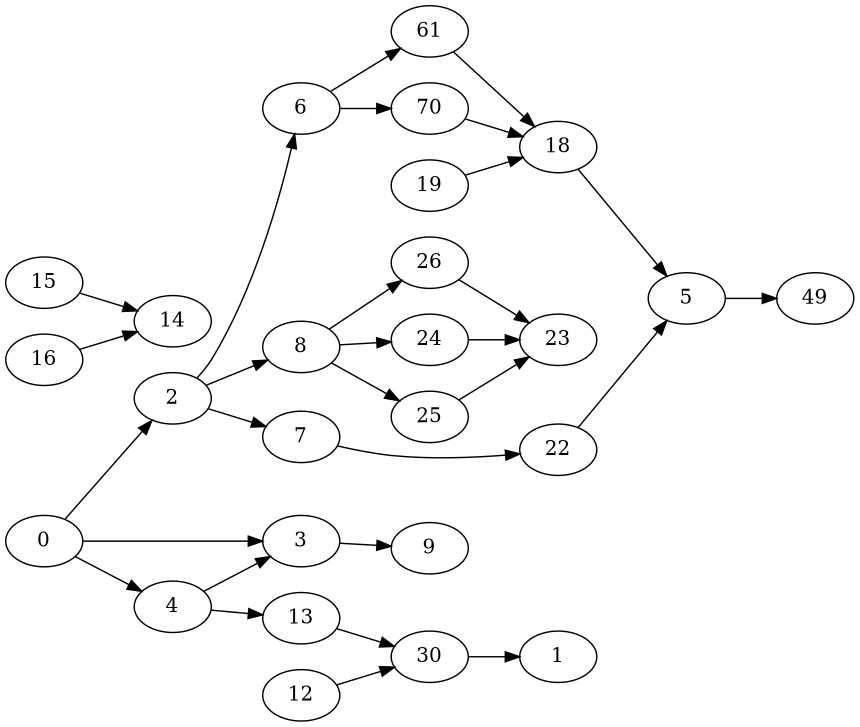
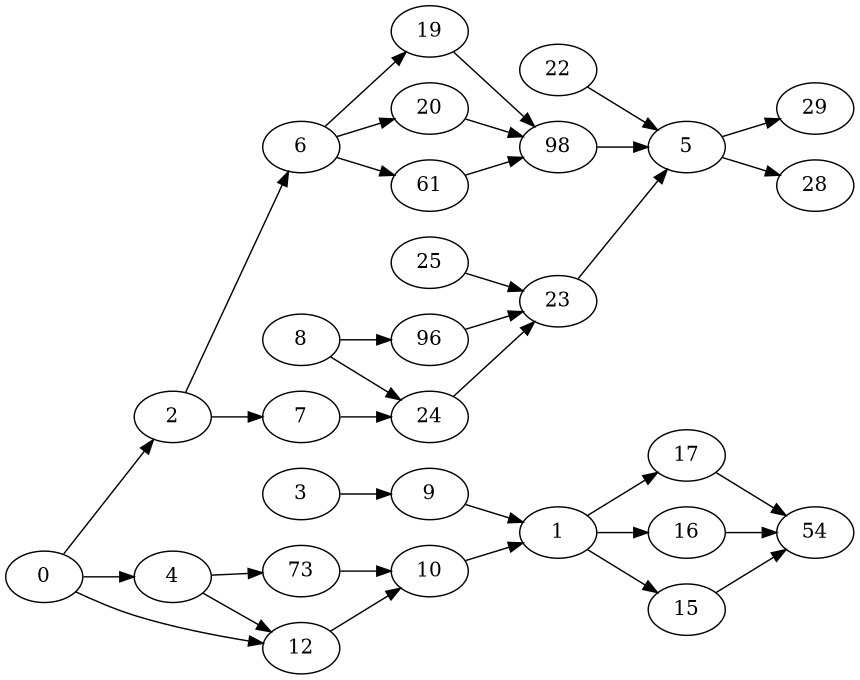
none -> (360, 94)
(430, 109) -> (430, 109)
(558, 147) -> (558, 147)
none -> (815, 186)
none -> (618, 230)
(430, 263) -> (430, 340)
(815, 298) -> (815, 109)
(173, 321) -> (815, 533)
(230, 375) -> none
(359, 378) -> none
none -> (687, 455)
(421, 457) -> (359, 417)
none -> (487, 511)
none -> (616, 533)
(166, 541) -> (160, 623)
none -> (616, 567)
(231, 577) -> (231, 609)
(301, 618) -> (301, 571)
(430, 657) -> (430, 571)
